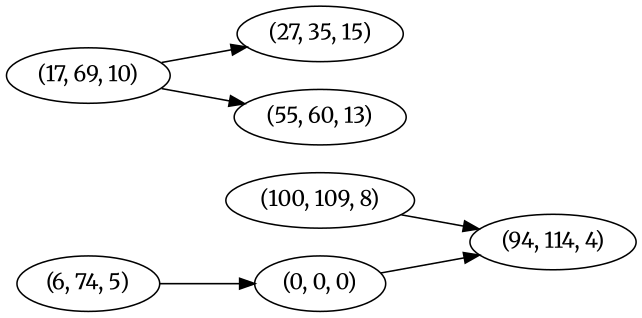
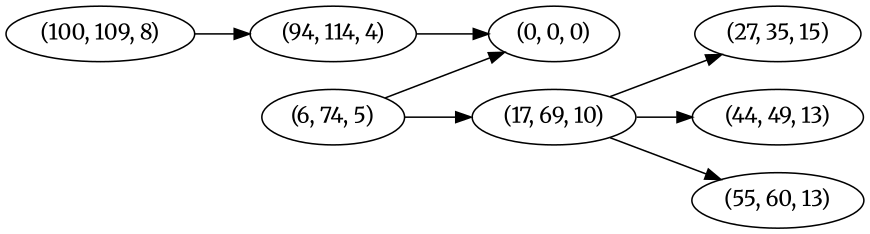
none -> (430, 117)
none -> (778, 117)
(423, 265) -> (445, 34)
